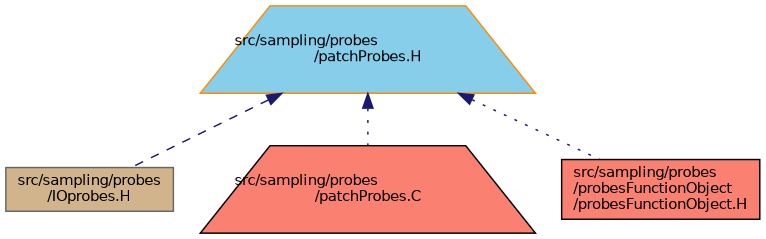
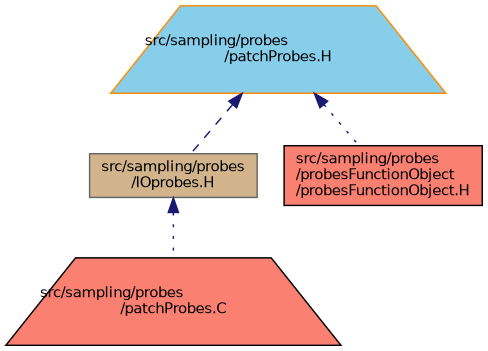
(368, 127) -> (173, 235)
